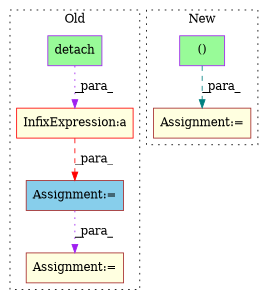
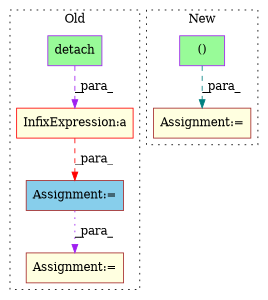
(75, 83) -> (75, 83)
